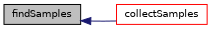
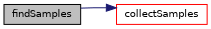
(104, 21) -> (94, 8)
